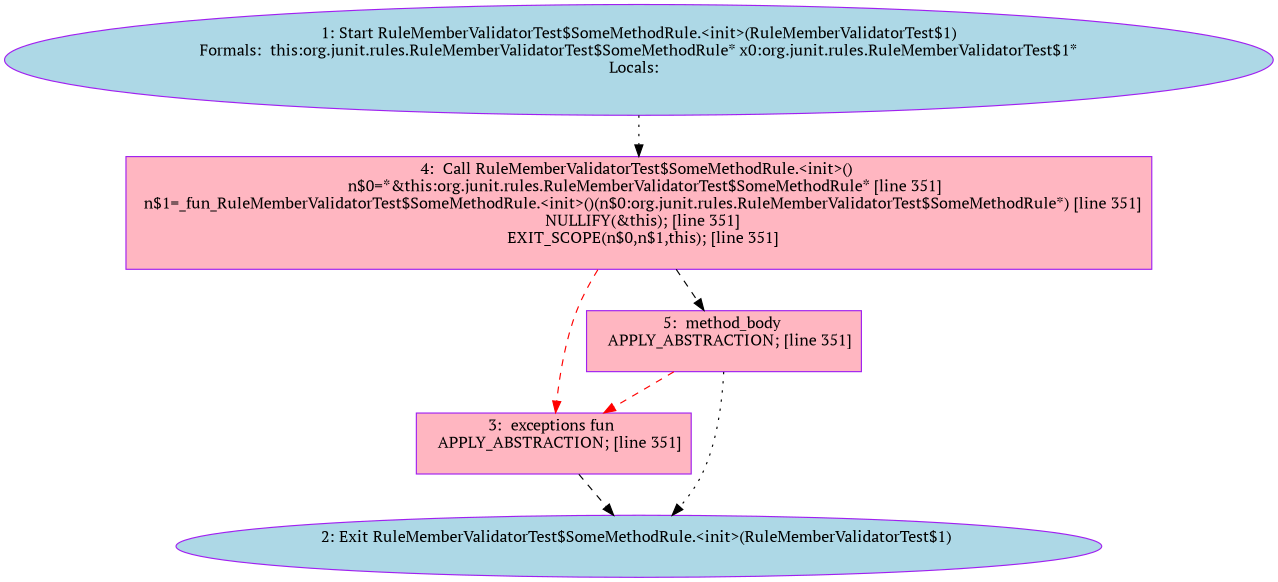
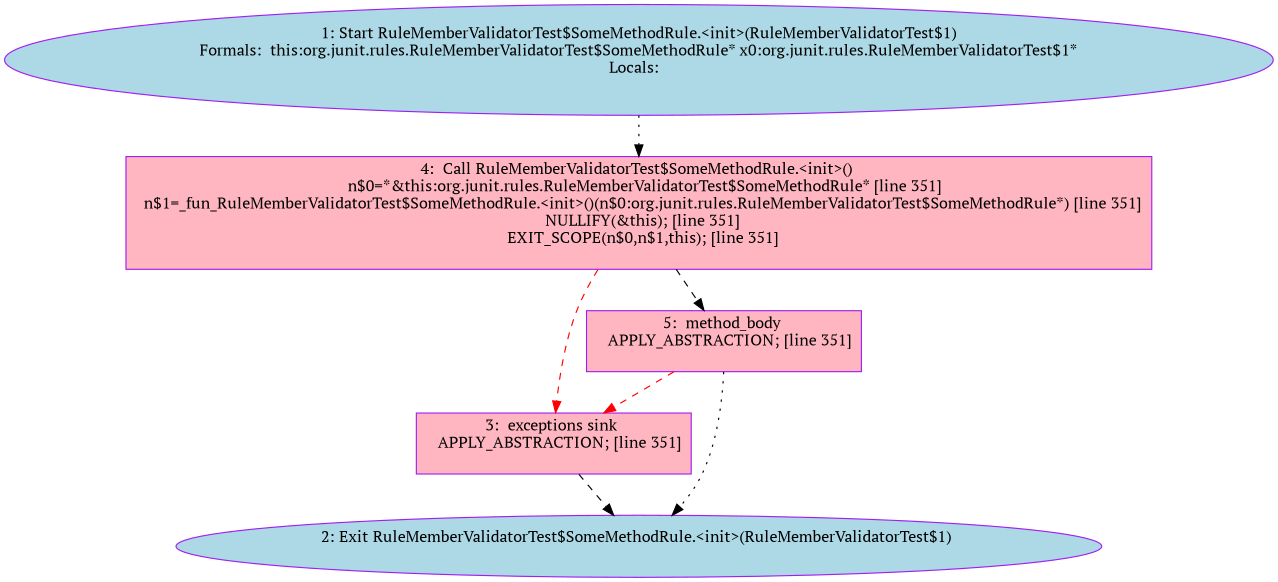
(554, 444) -> (554, 444)
